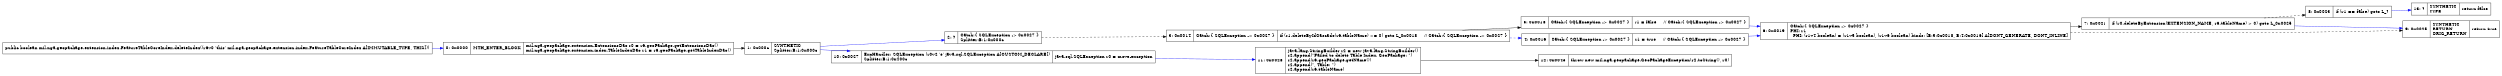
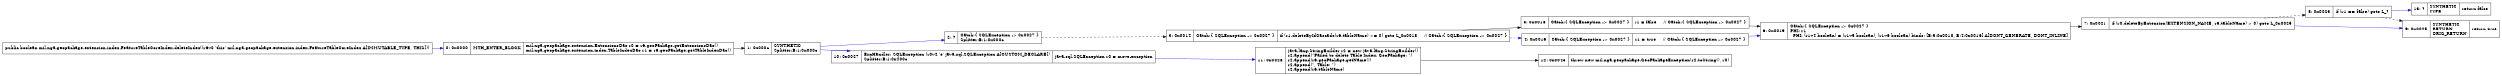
(1753, 26) -> (1753, 26)
(2235, 33) -> (2391, 19)
